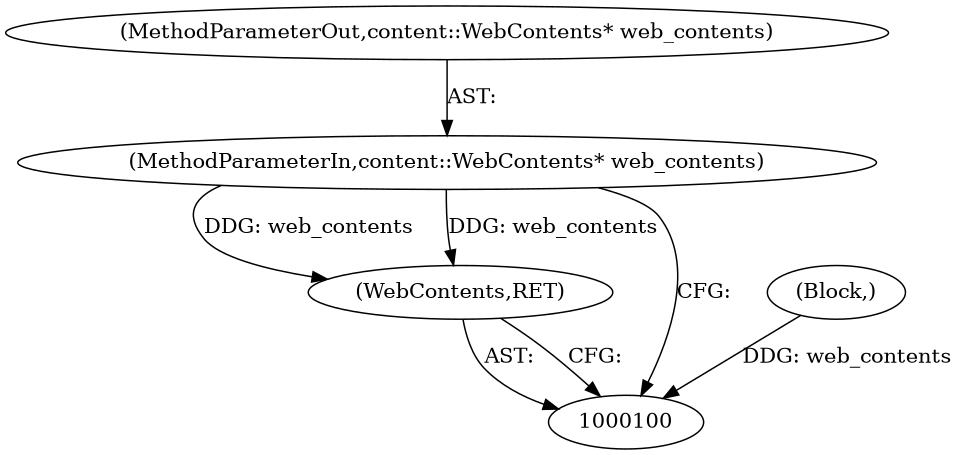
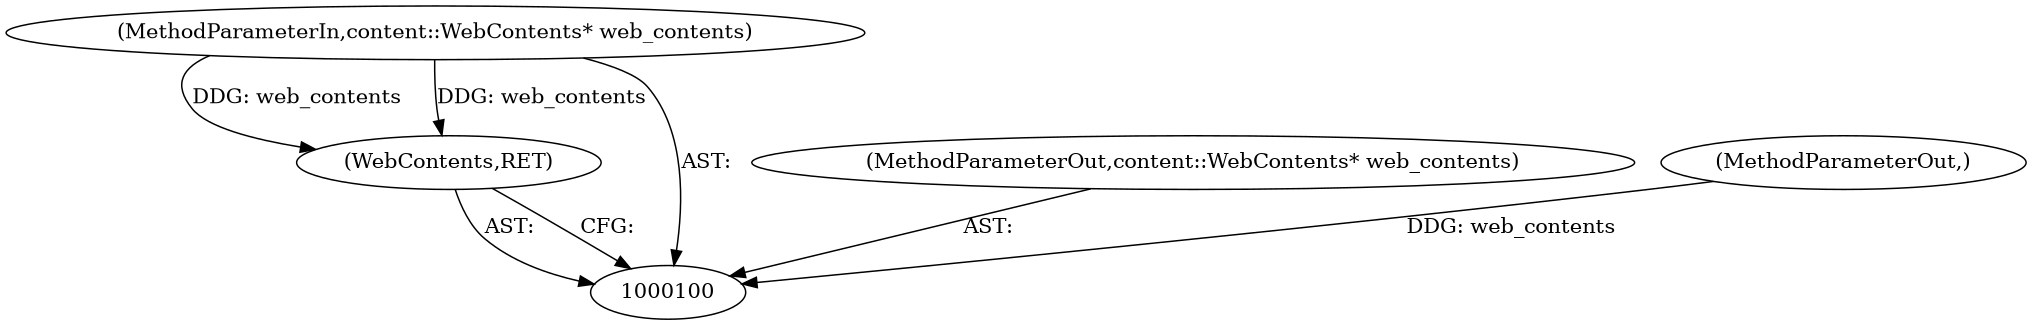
(447, 90) -> (918, 231)
(707, 292) -> (710, 163)
(836, 292) -> (1844, 163)
